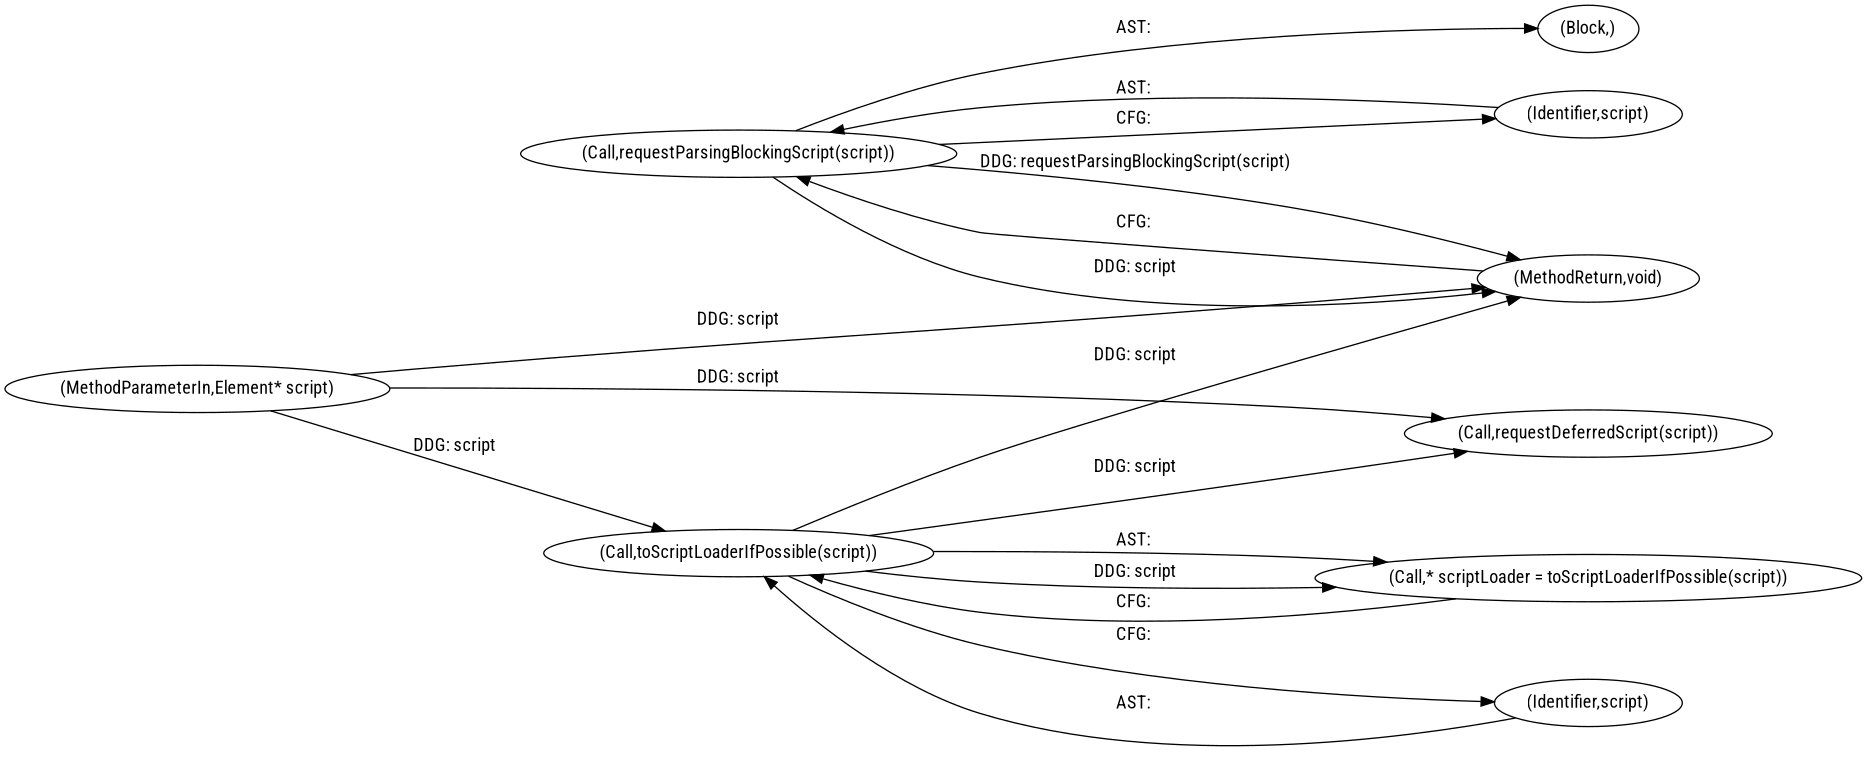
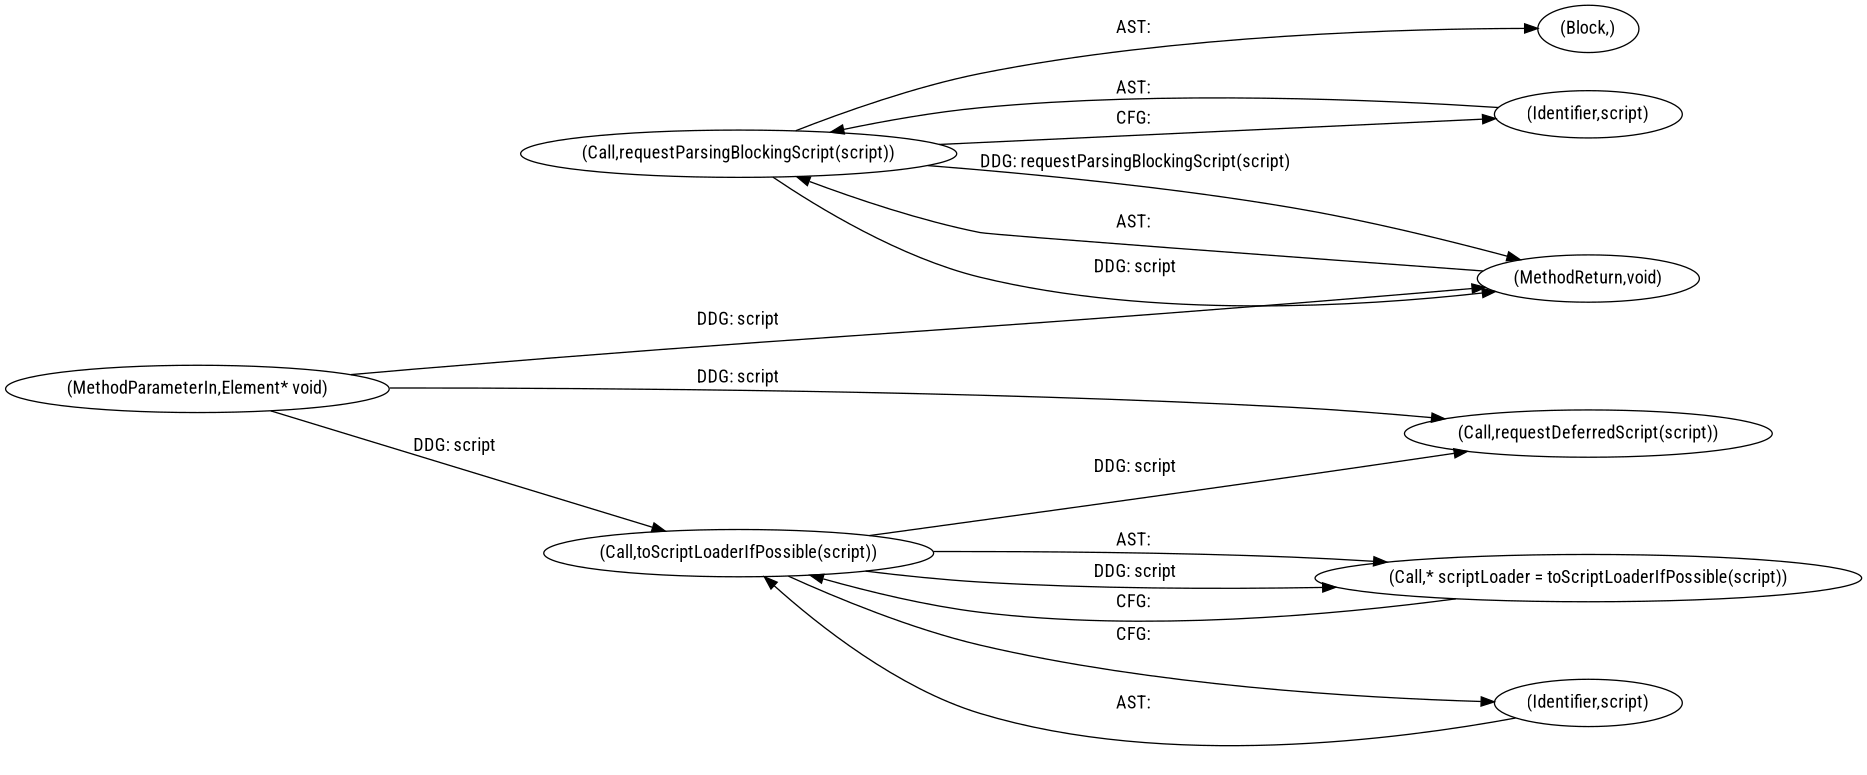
(1136, 223) -> (1136, 223)
(197, 389) -> (197, 389)
(1129, 411) -> none
